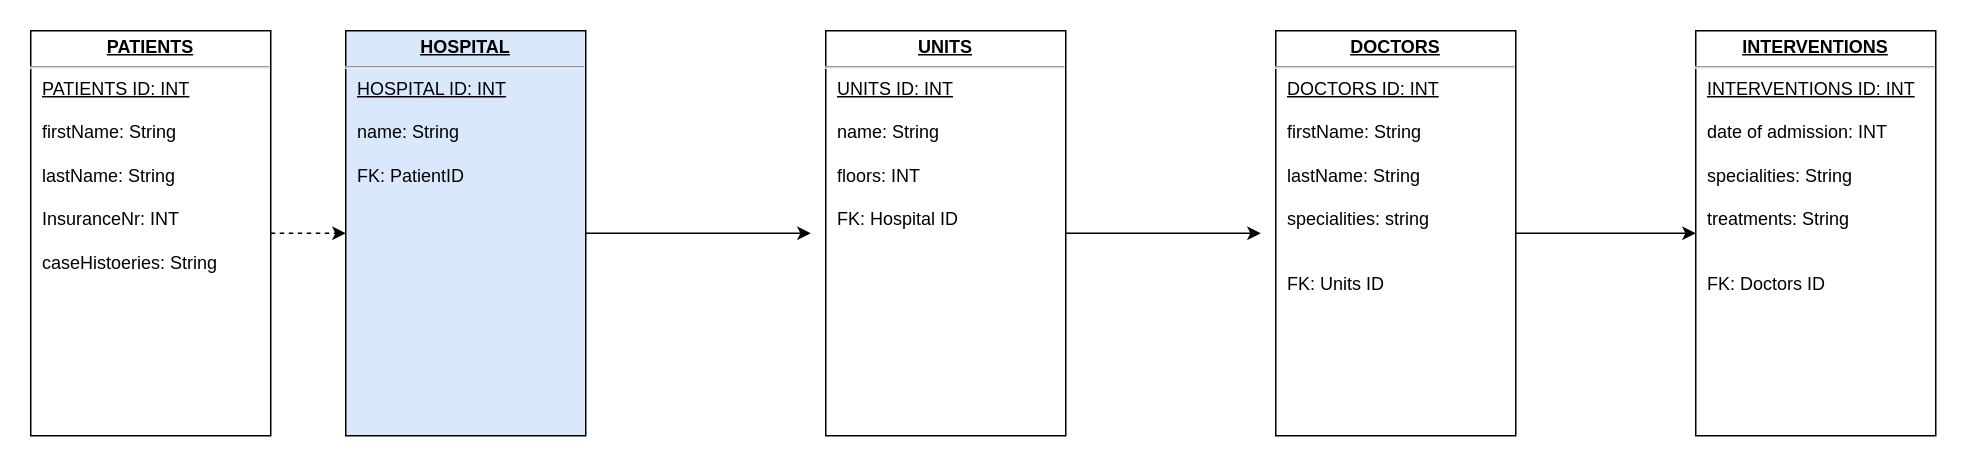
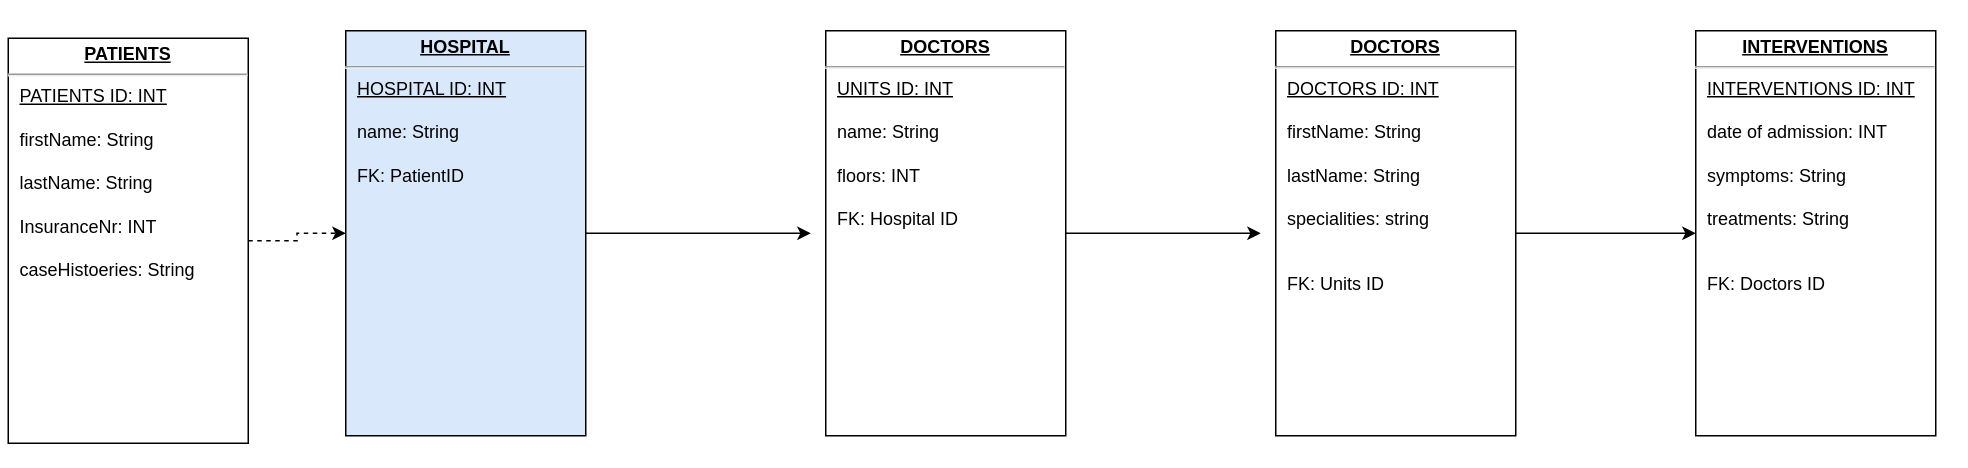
(890, 85) -> (890, 85)
(1795, 96) -> (1795, 96)
(151, 233) -> (128, 241)
